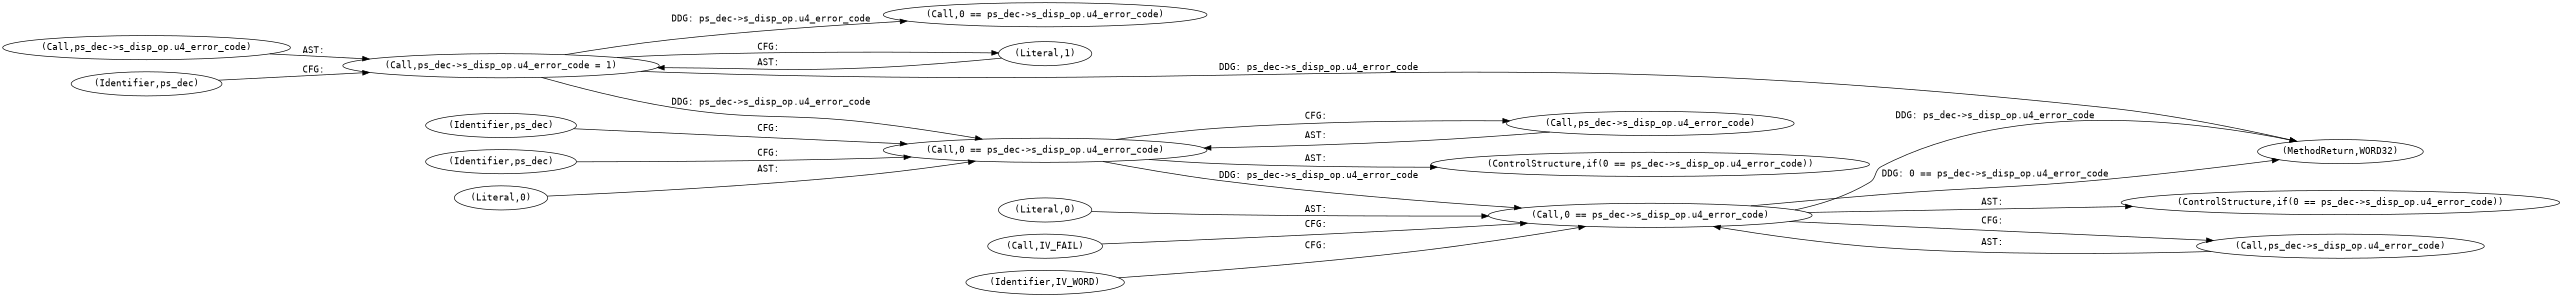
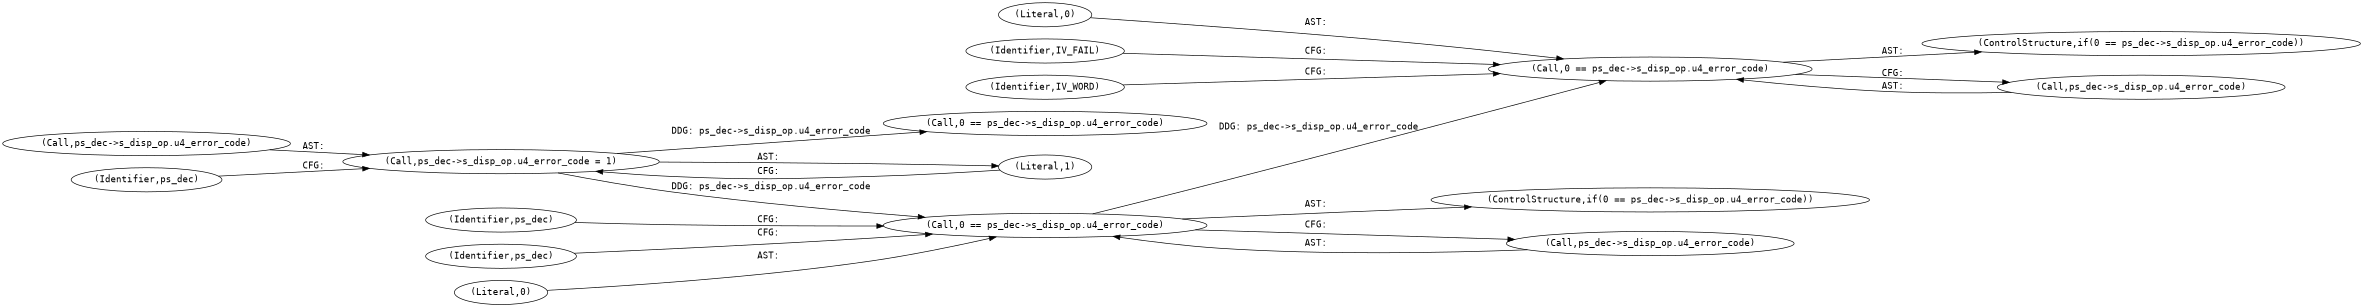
(771, 47) -> (771, 157)
(771, 63) -> (771, 171)
(2340, 152) -> none
(1045, 246) -> (1045, 51)
